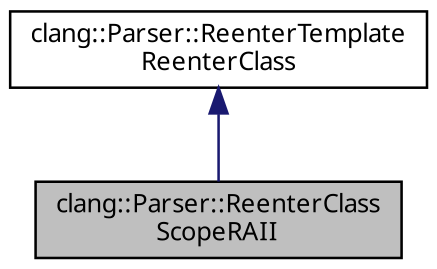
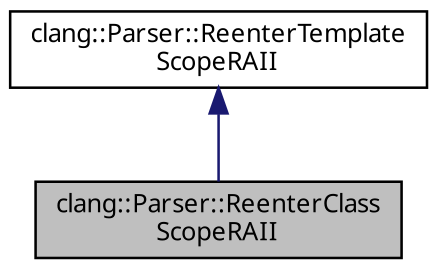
(219, 50) -> (219, 50)
